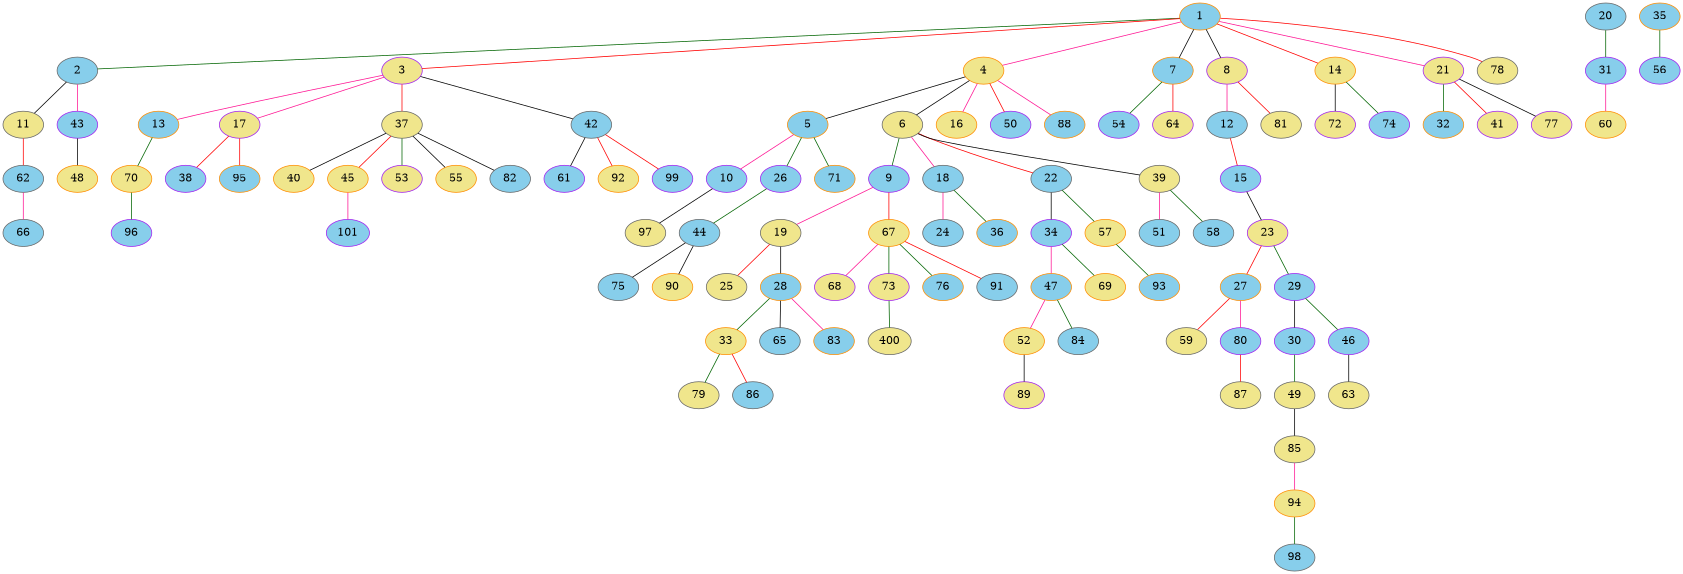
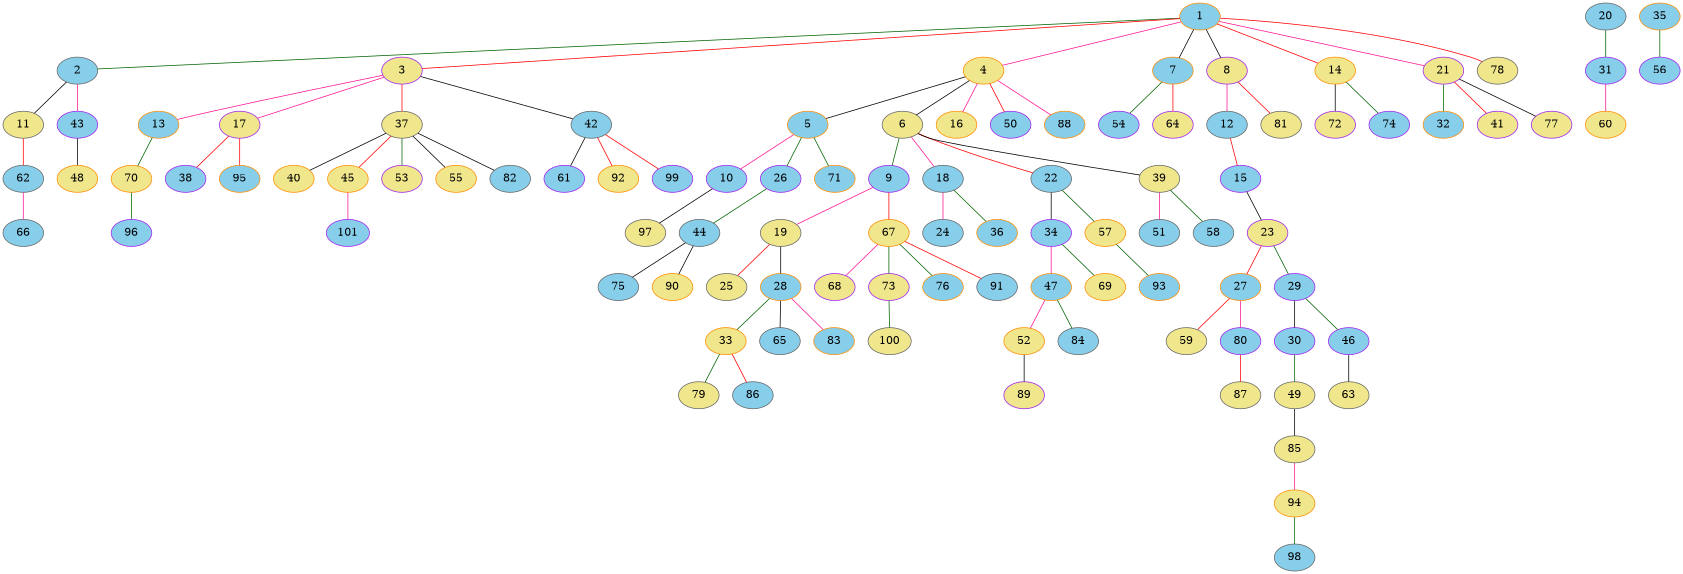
(890, 341) -> (890, 341)
